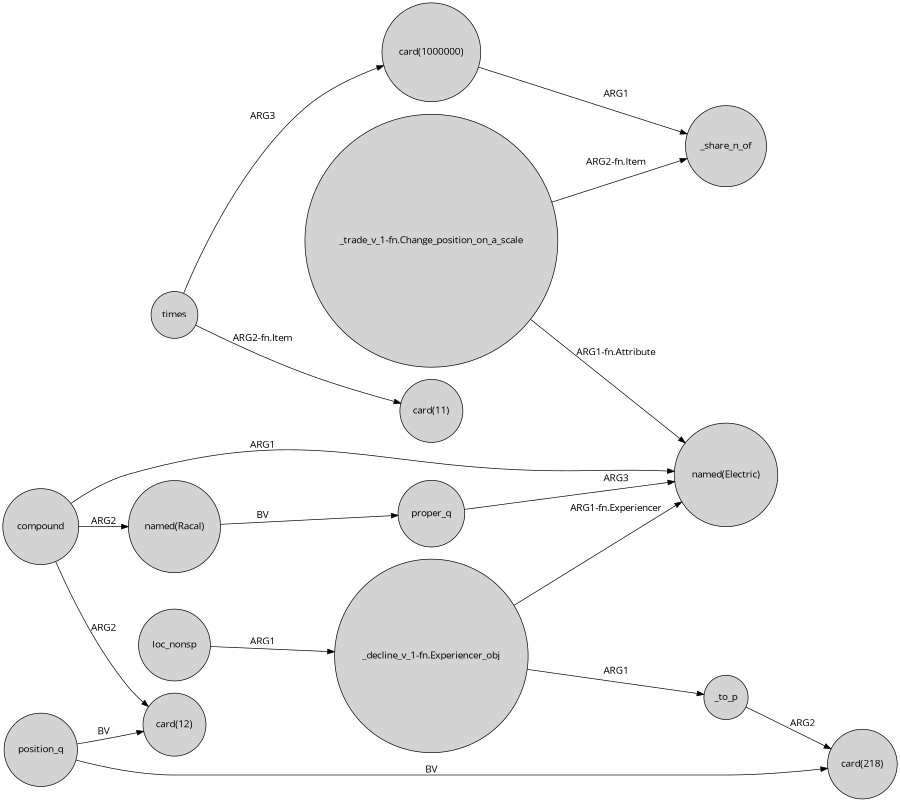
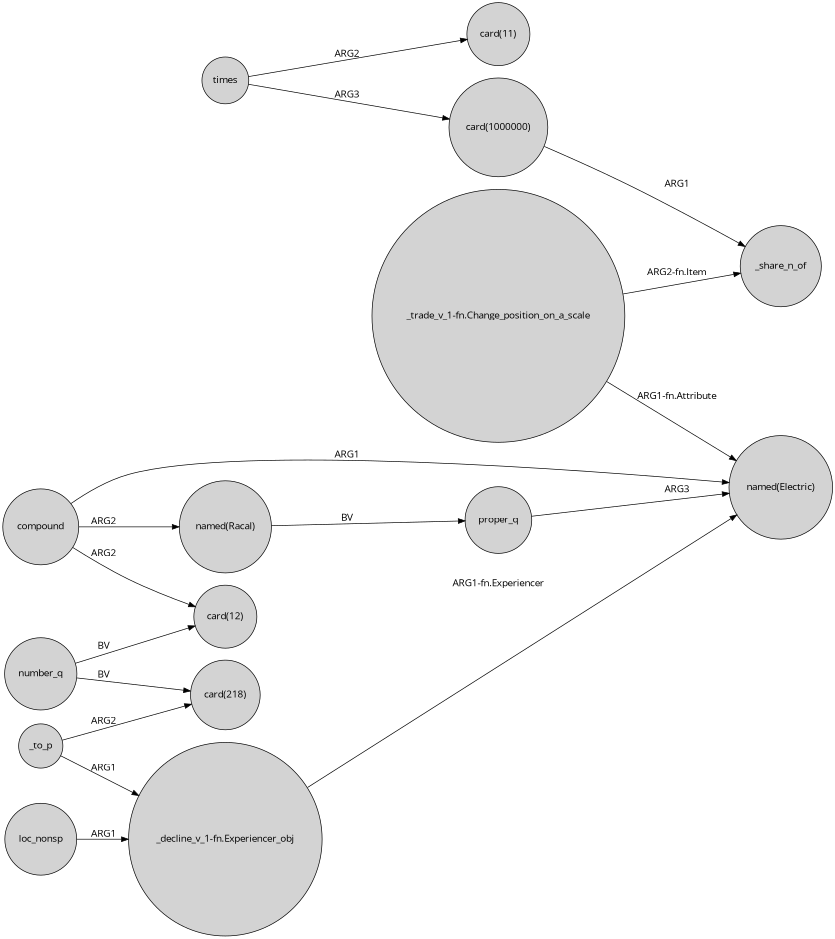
(263, 338) -> (347, 54)
(612, 681) -> (97, 774)
(41, 750) -> (41, 674)
